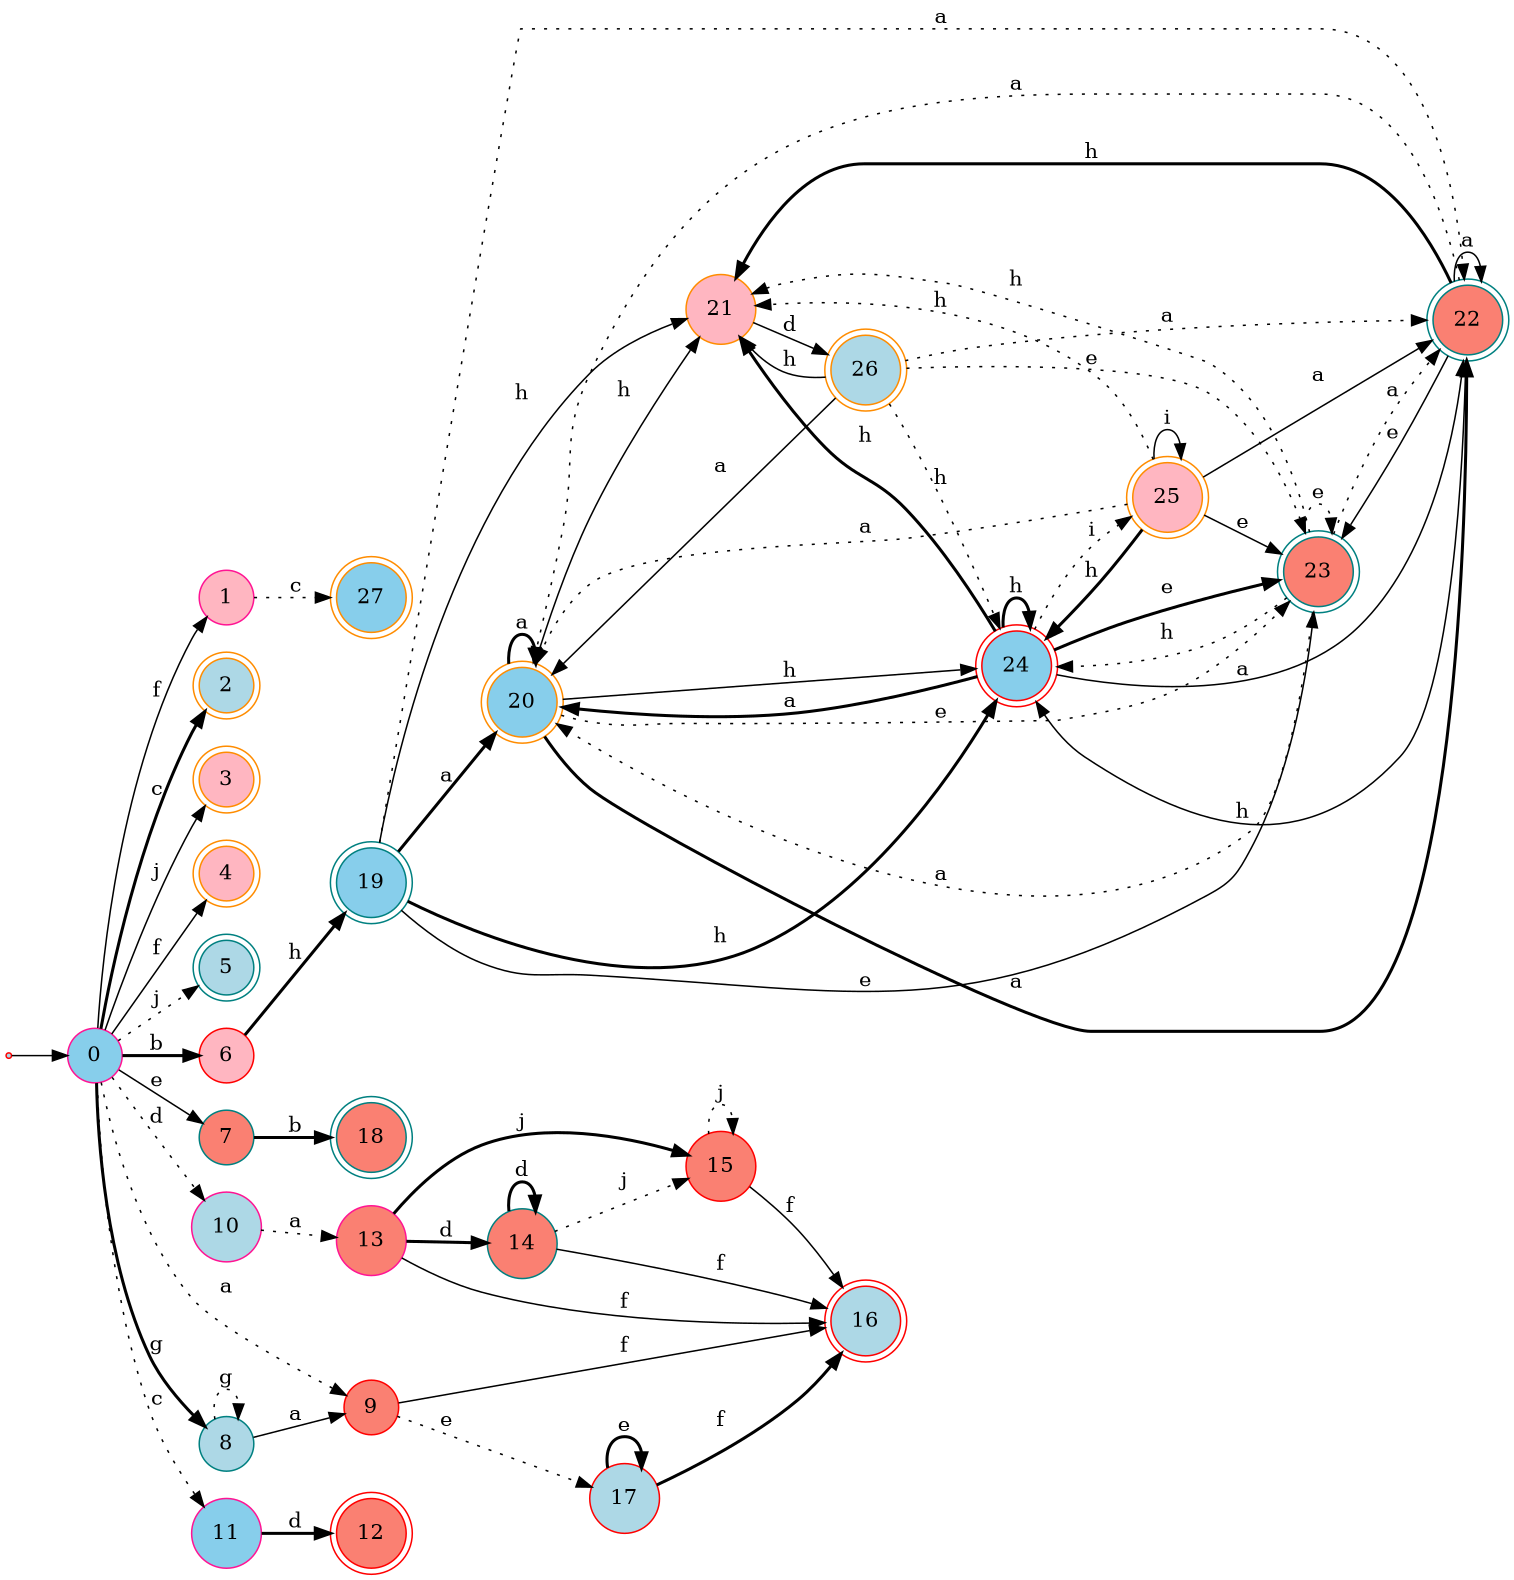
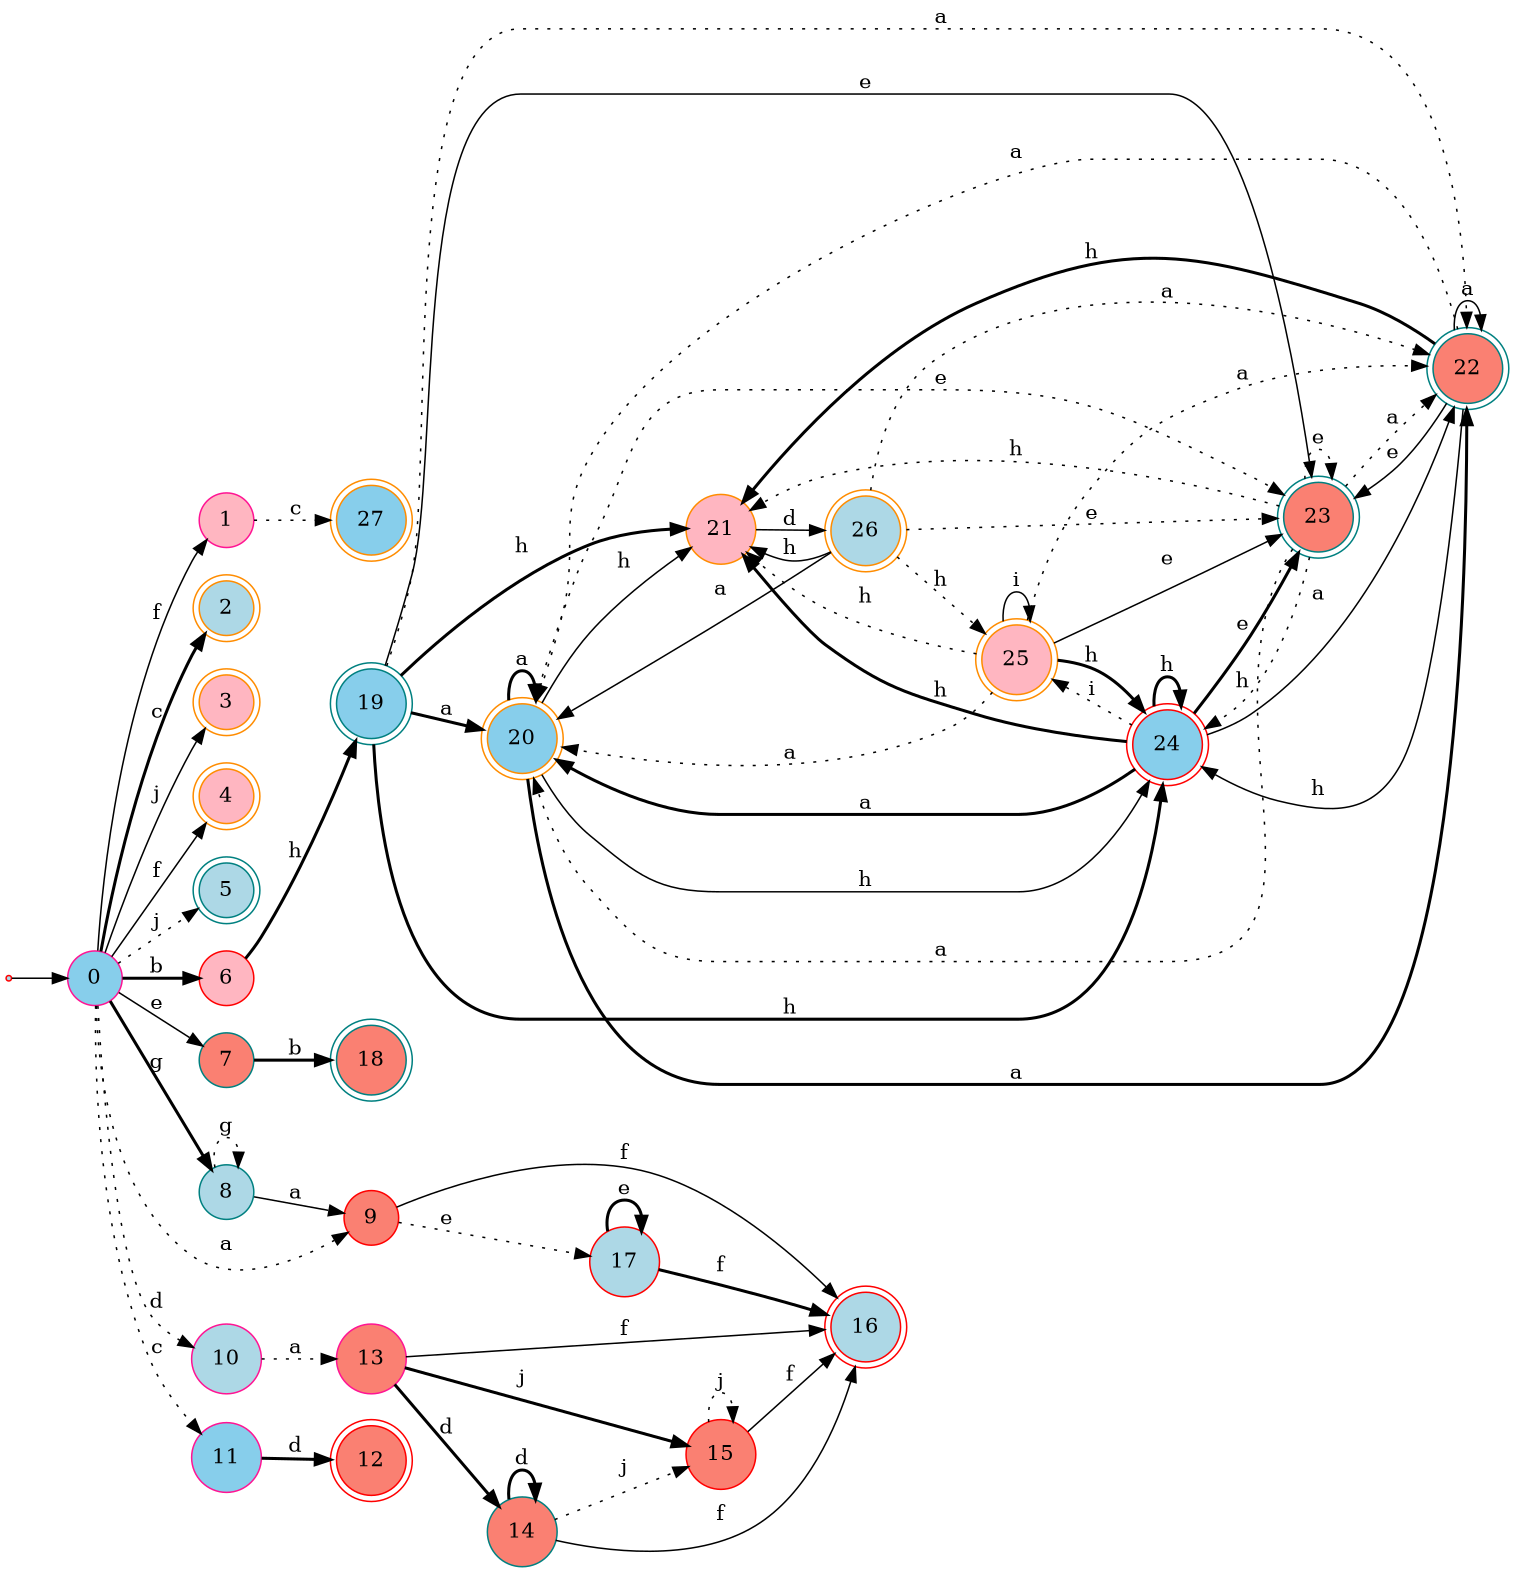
(1311, 413) -> (1168, 418)
(945, 507) -> (935, 590)
(472, 549) -> (524, 579)
